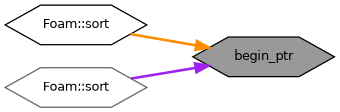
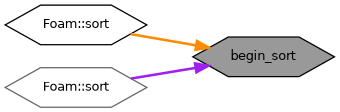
(264, 57) -> (264, 57)
